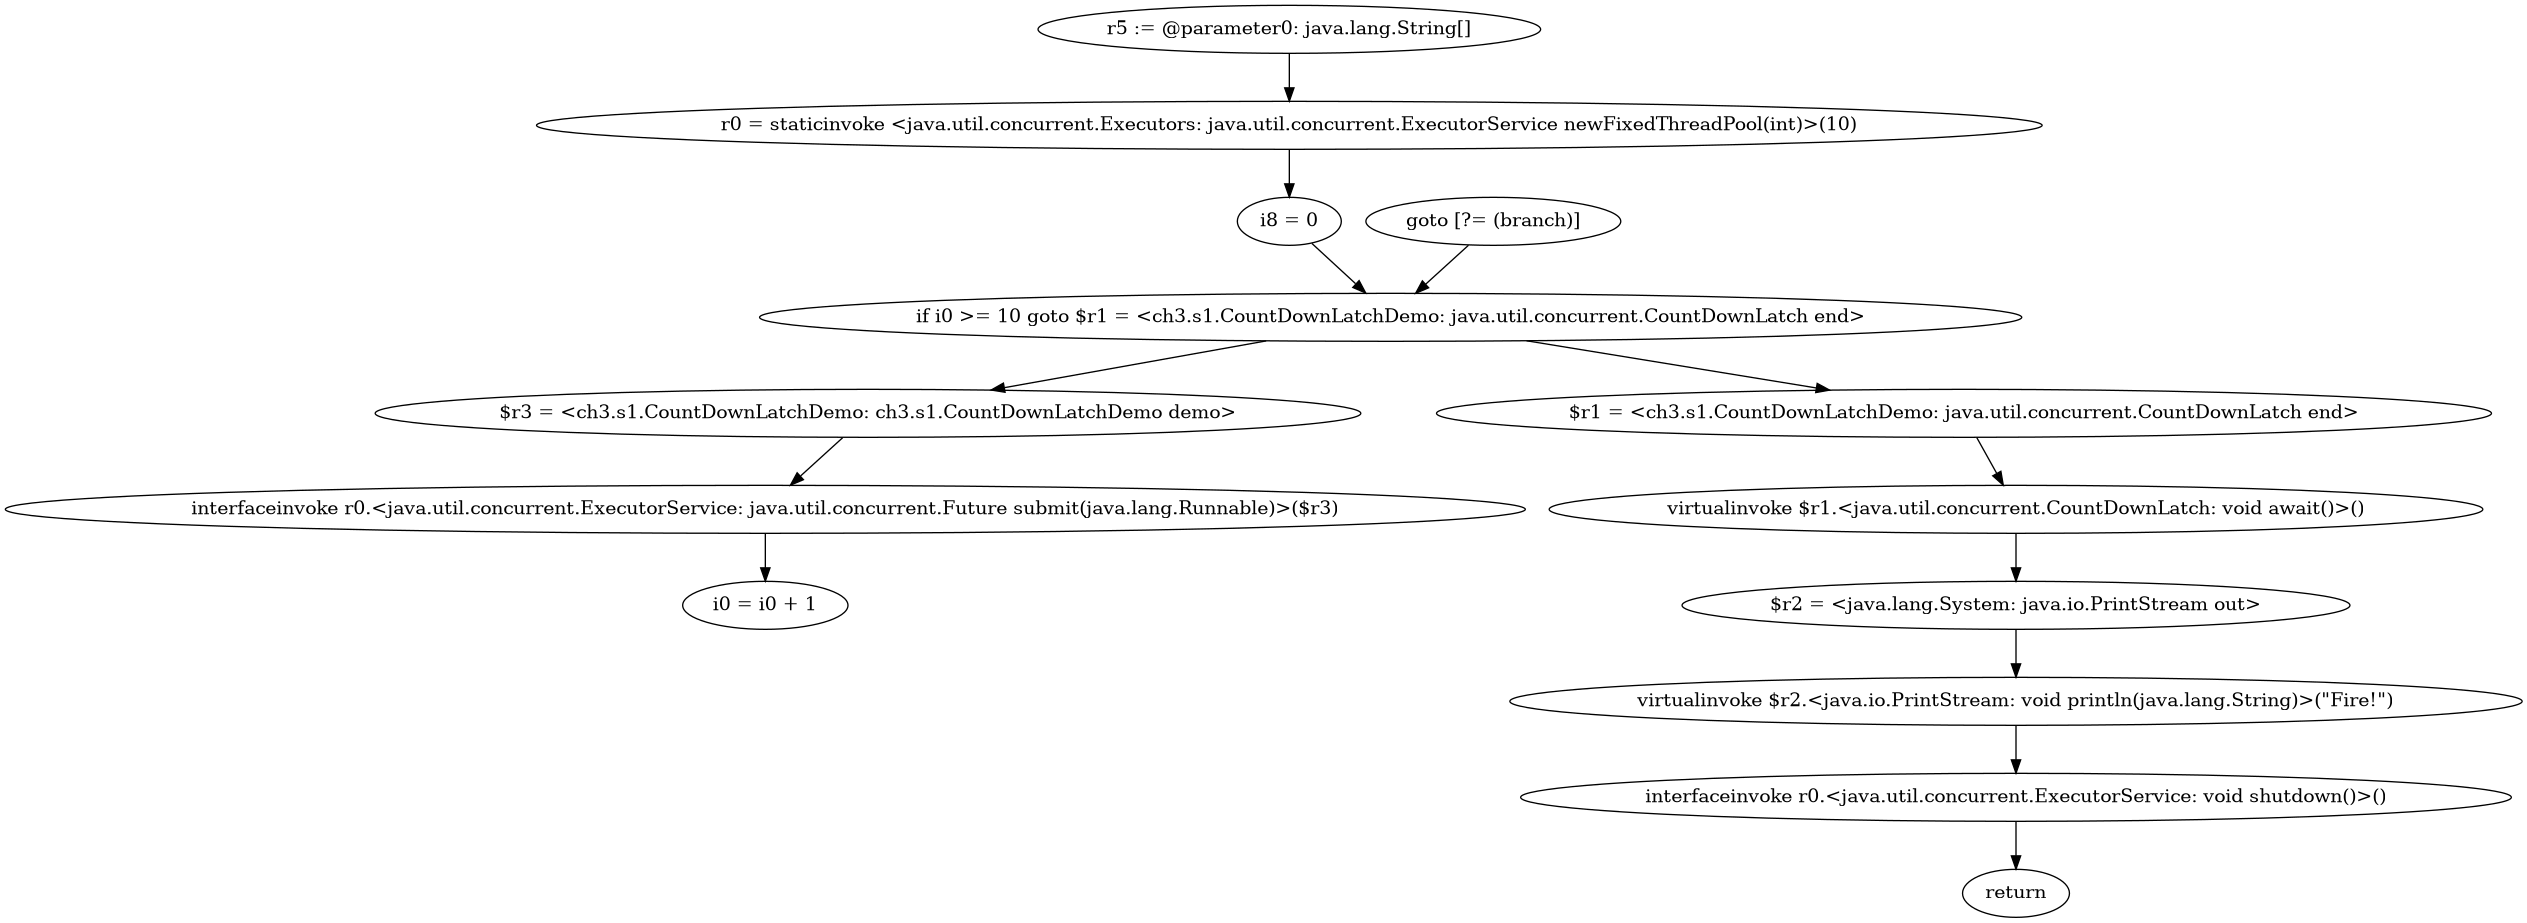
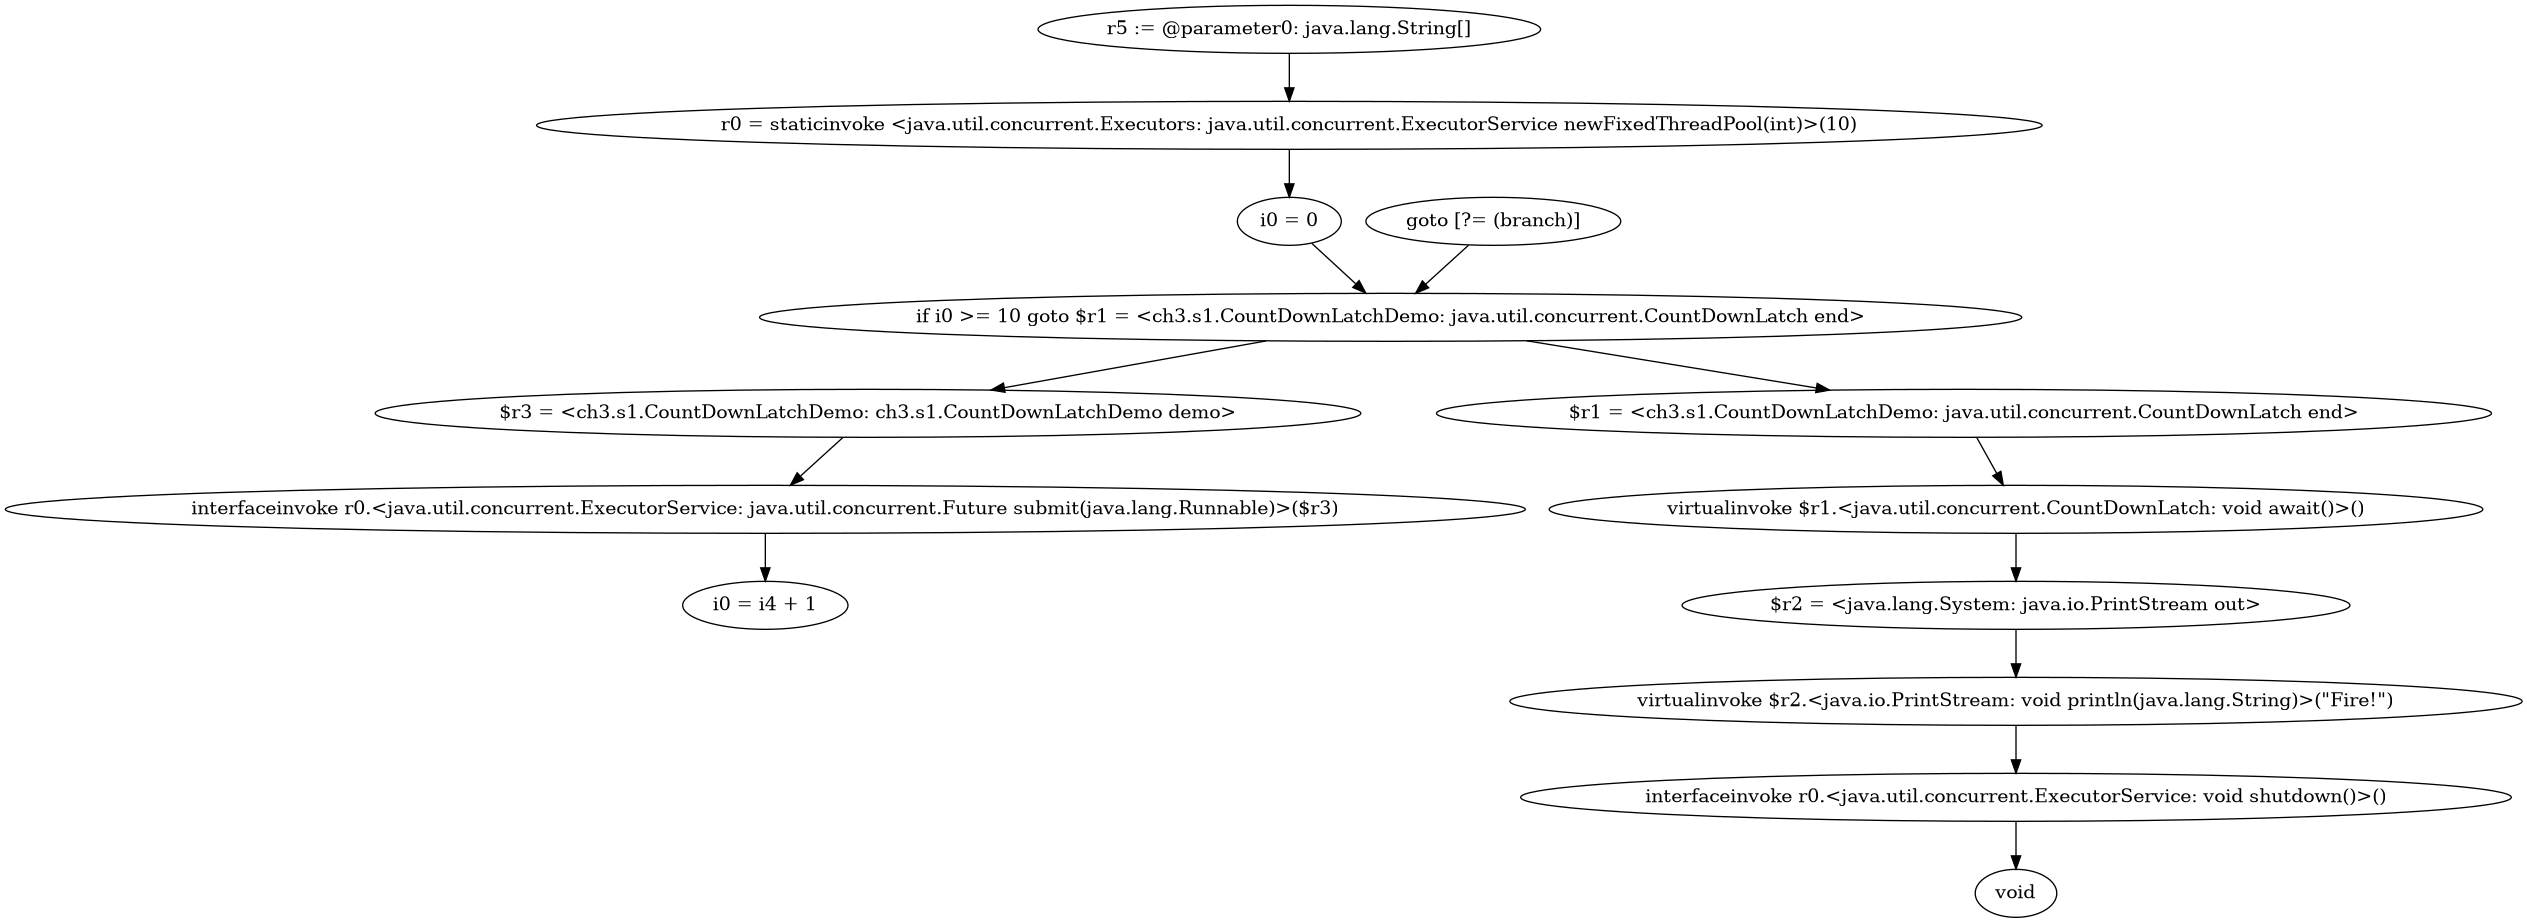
(1289, 221) -> (1289, 221)
(765, 605) -> (765, 605)
(2016, 893) -> (2016, 893)
